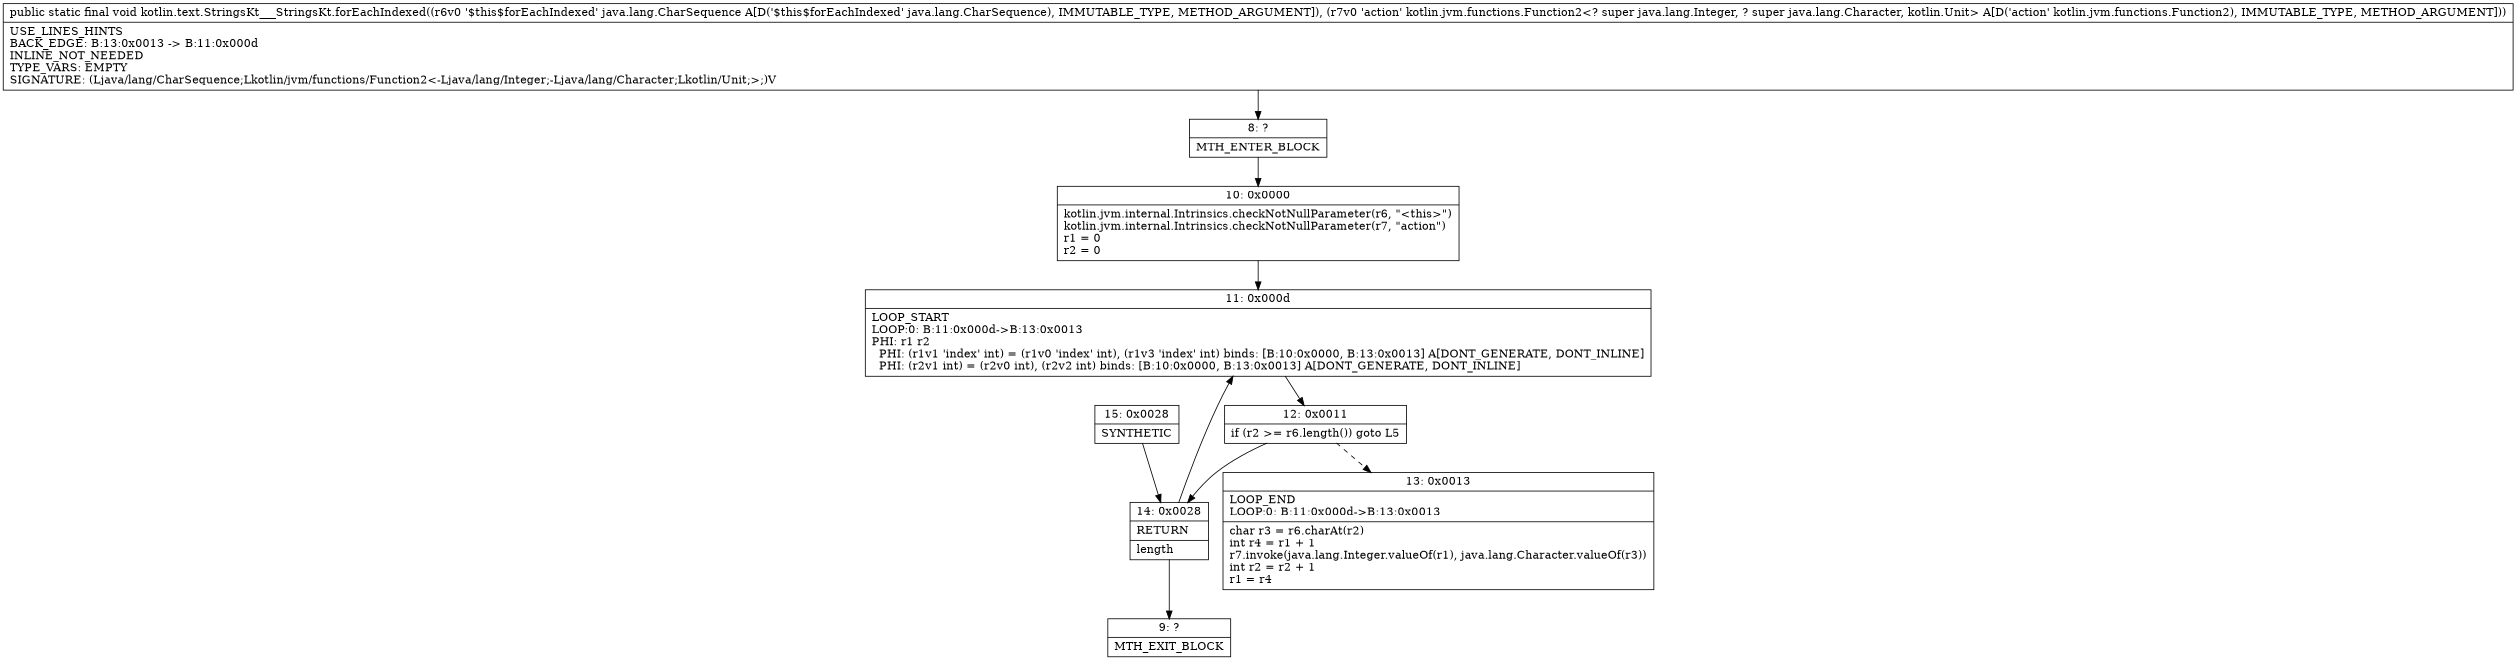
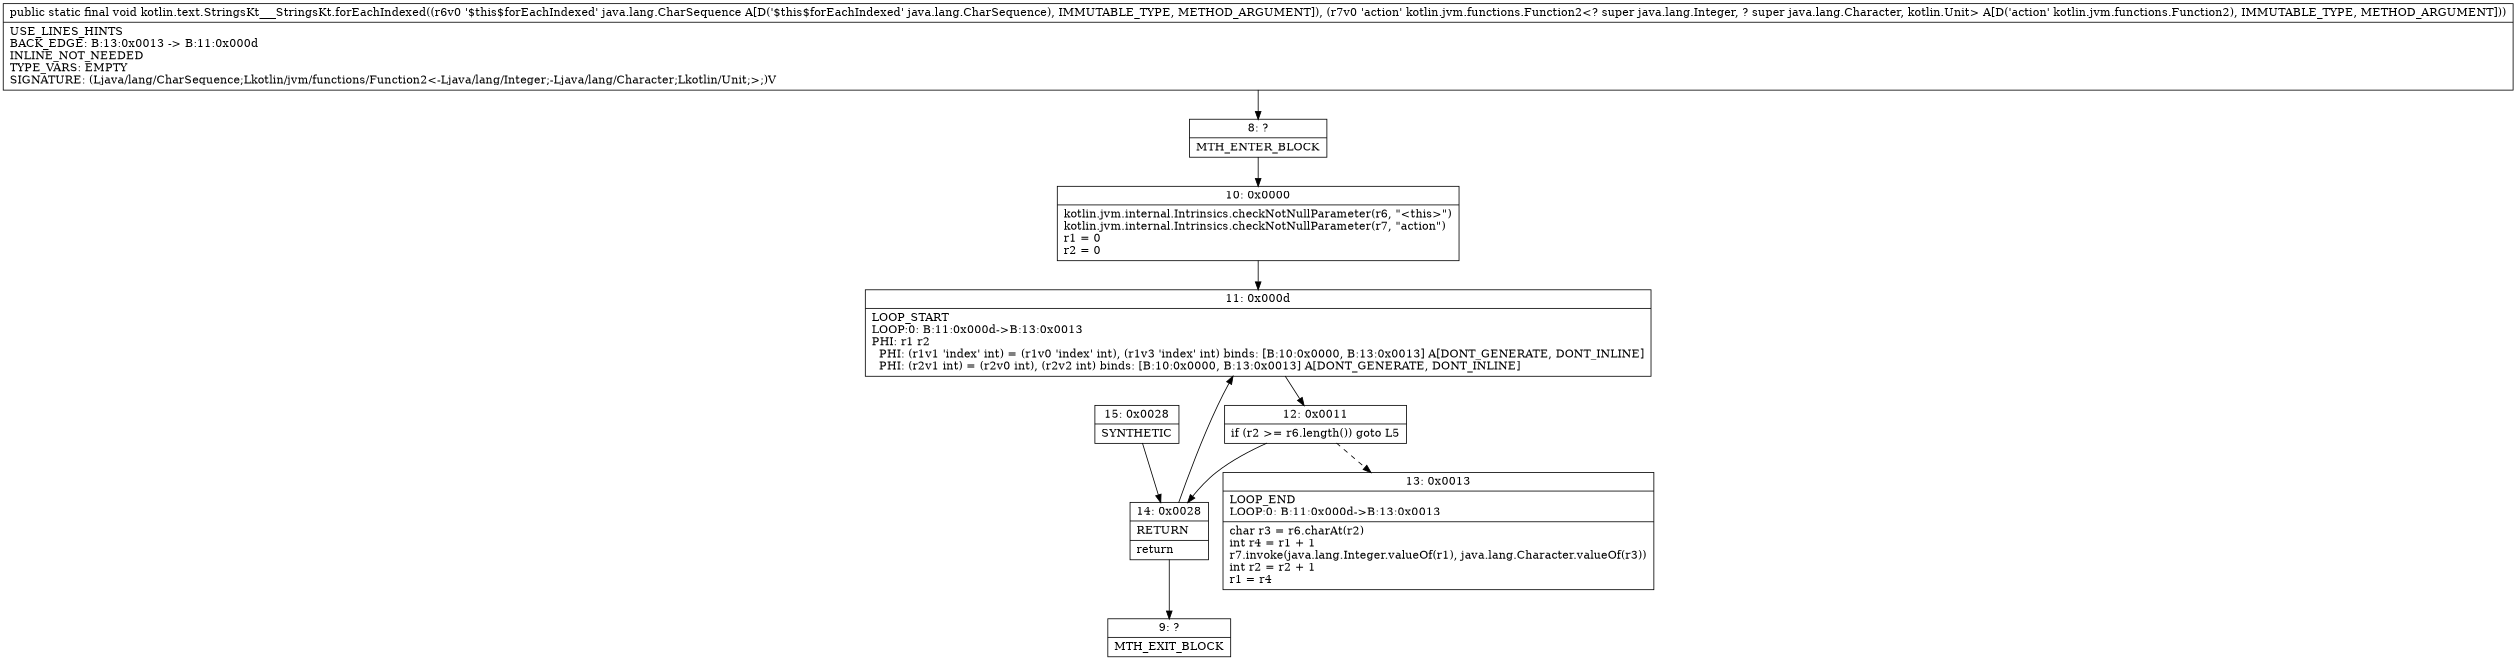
(1155, 550) -> (1155, 550)
